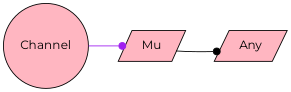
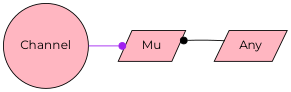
(195, 52) -> (206, 40)
